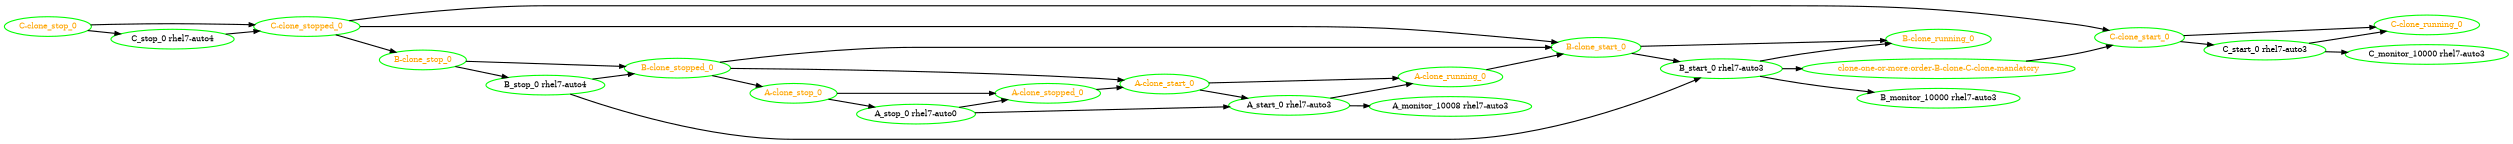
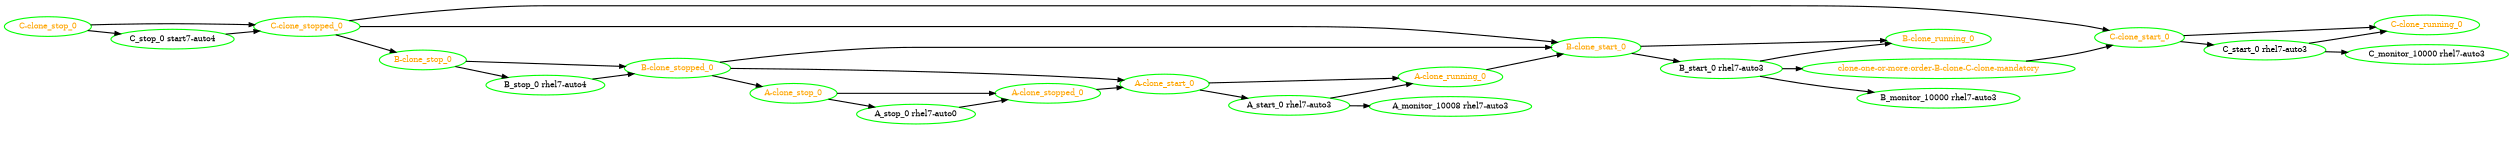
(173, 39) -> (173, 39)
(1099, 110) -> none
(1134, 139) -> none
